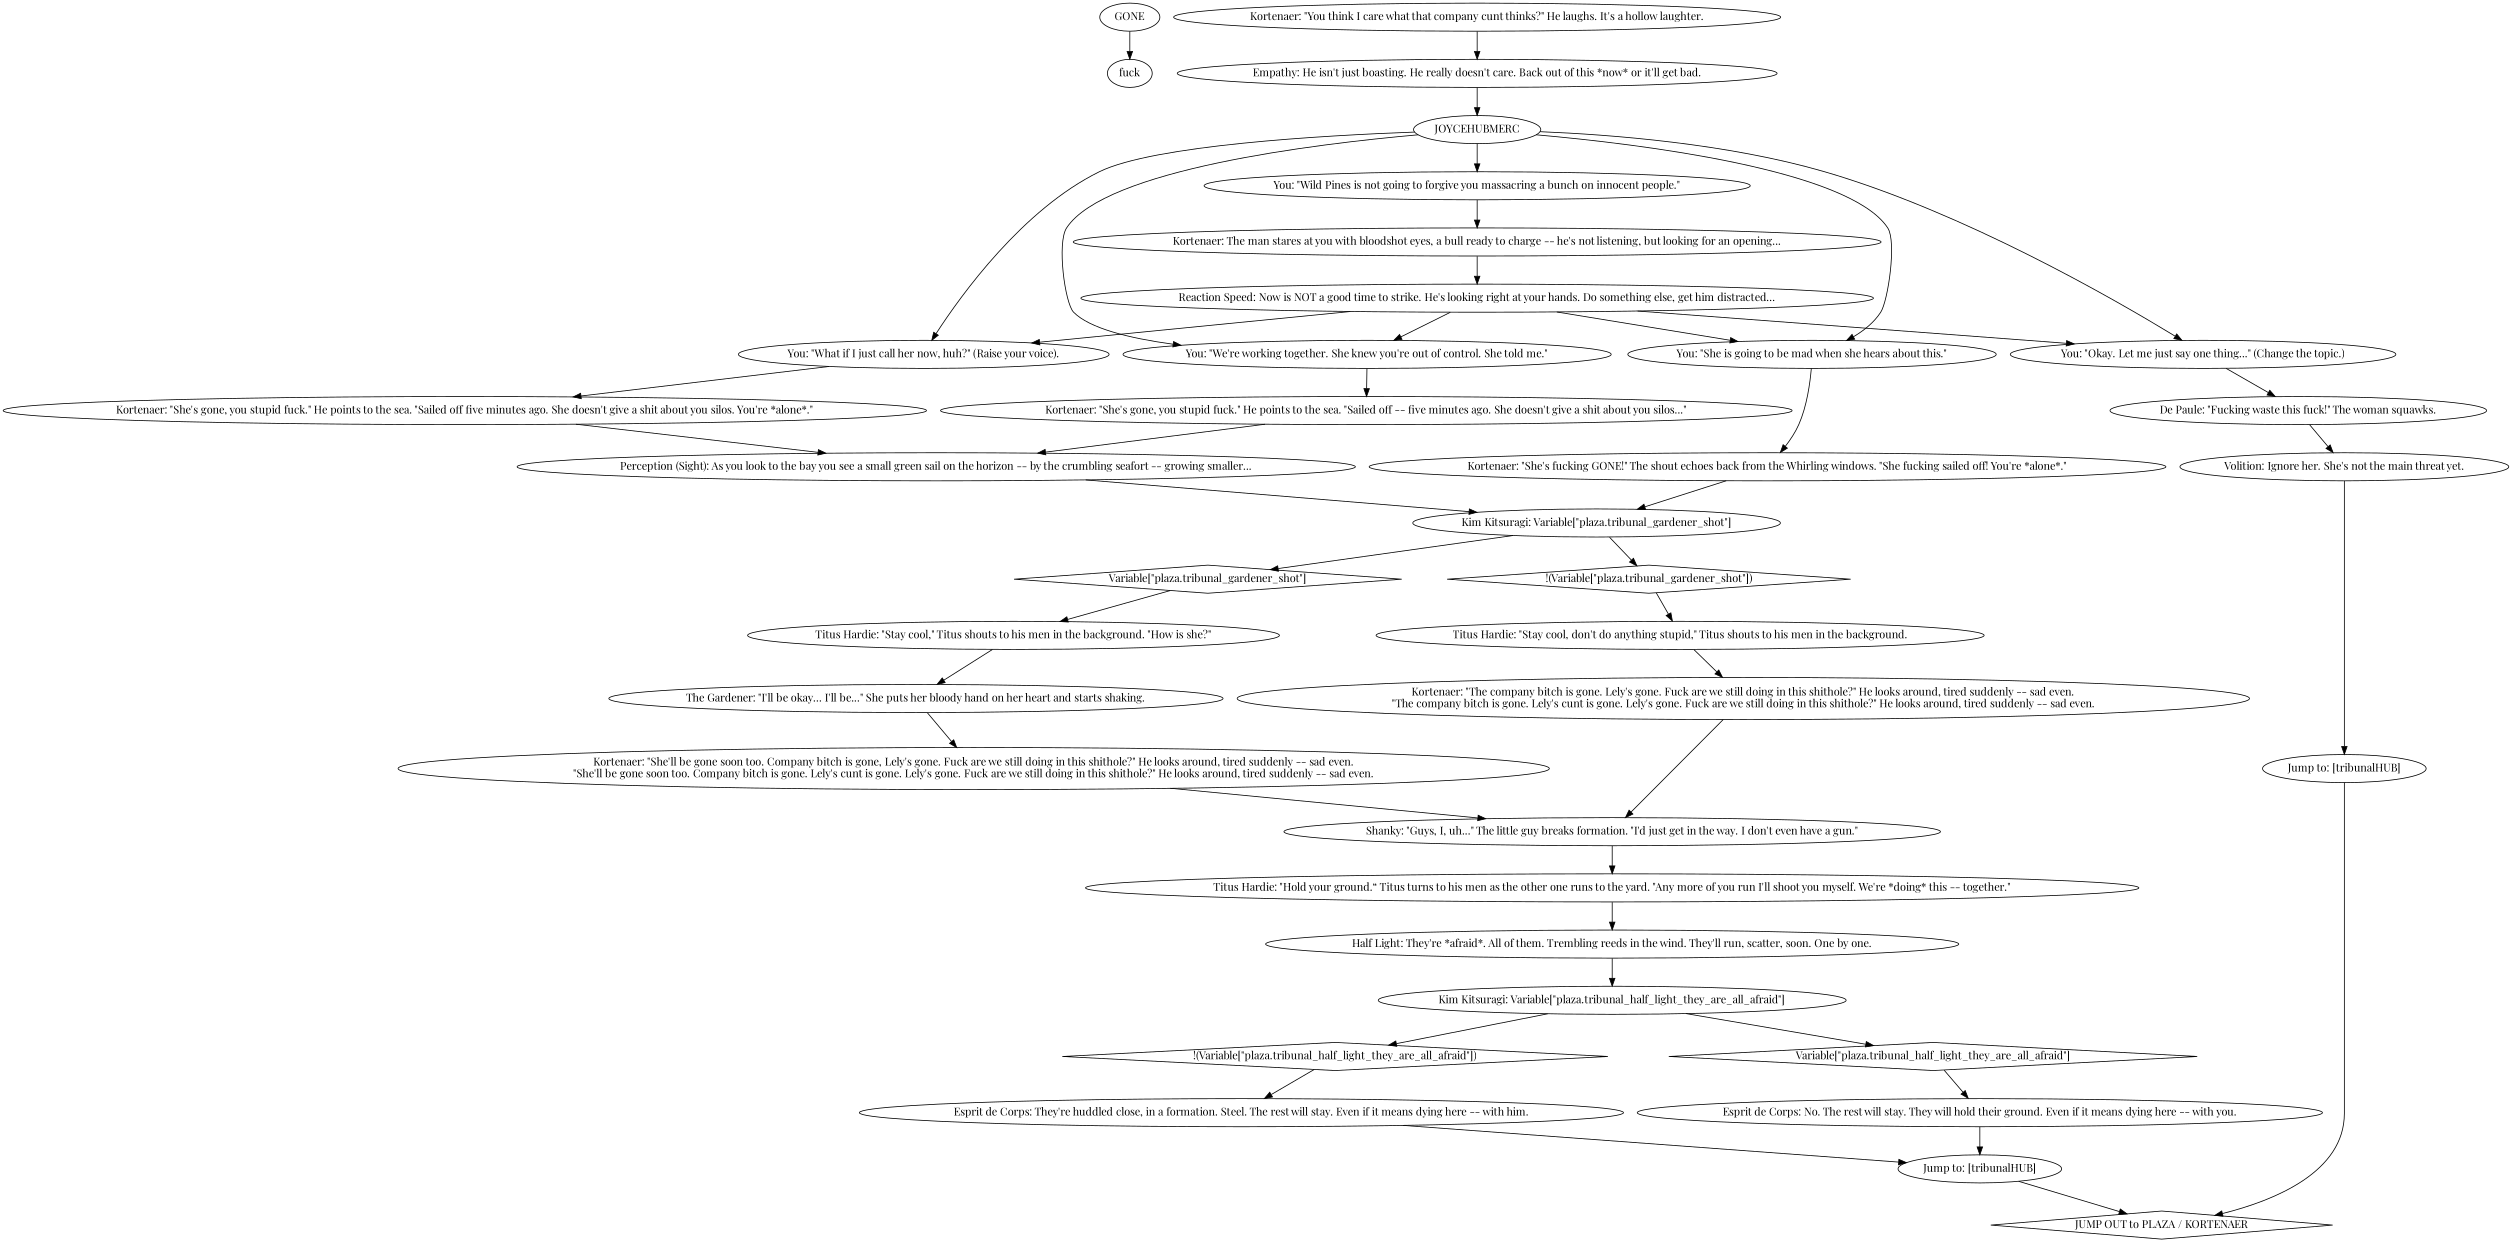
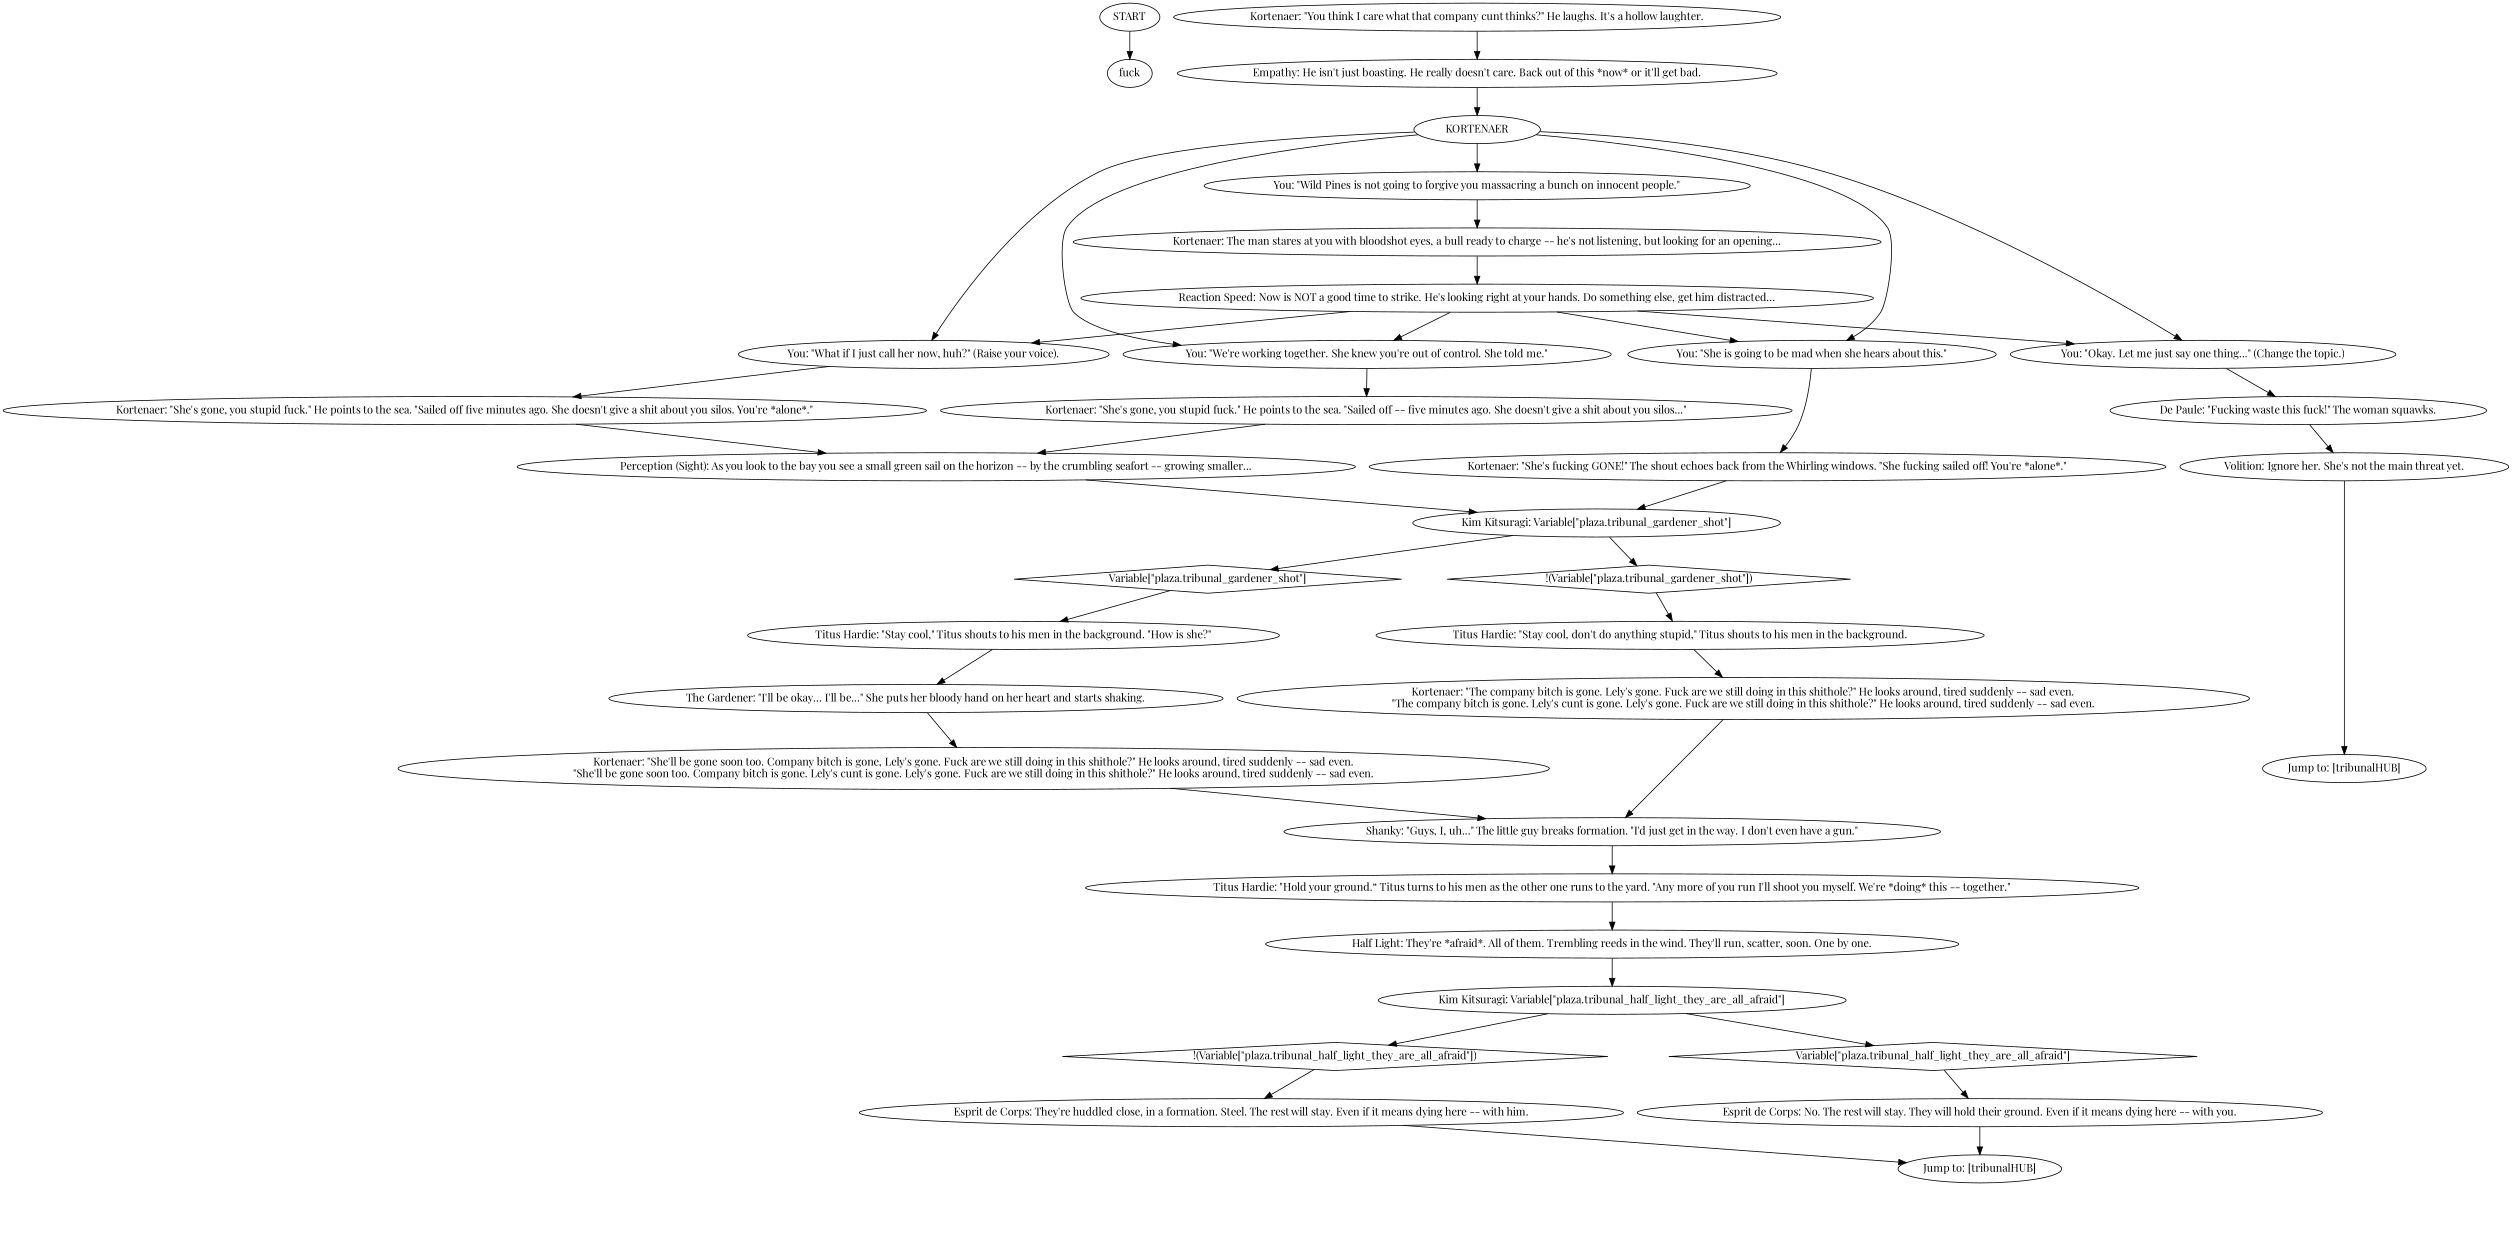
(1130, 17) -> (1130, 17)
(1477, 130) -> (1477, 130)
(2162, 1225) -> none
